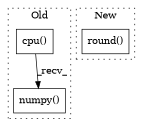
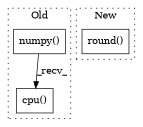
(37, 68) -> (37, 68)
